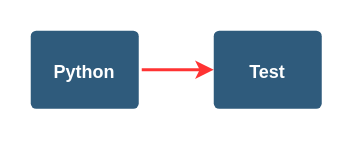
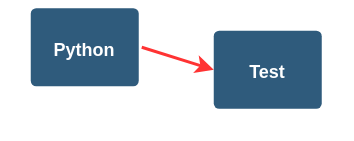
(85, 70) -> (85, 47)
